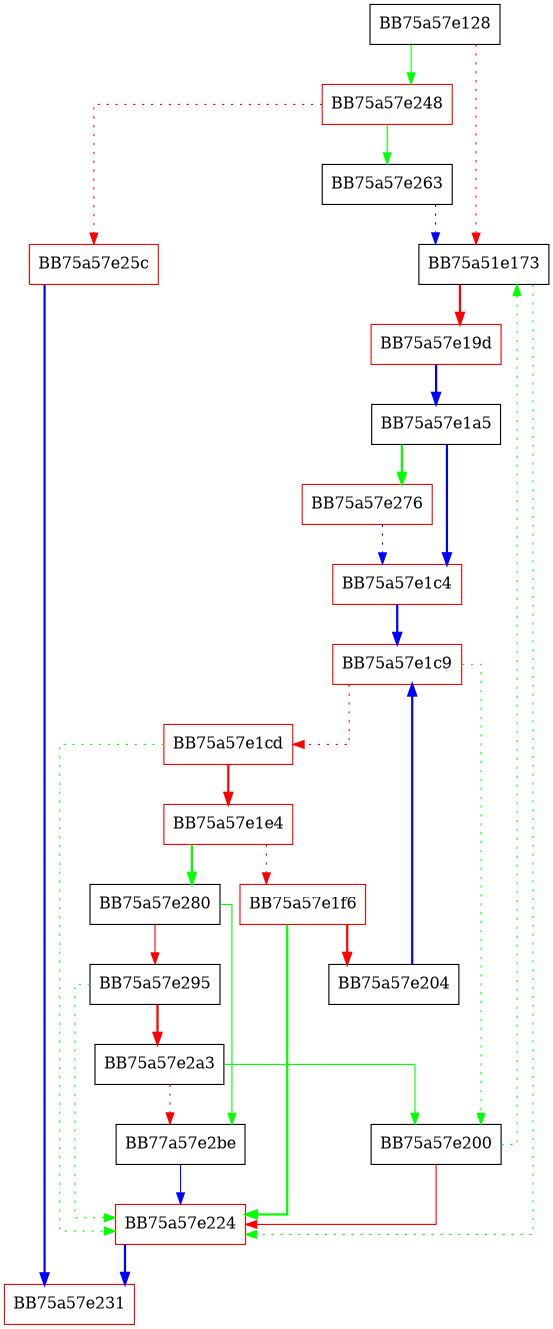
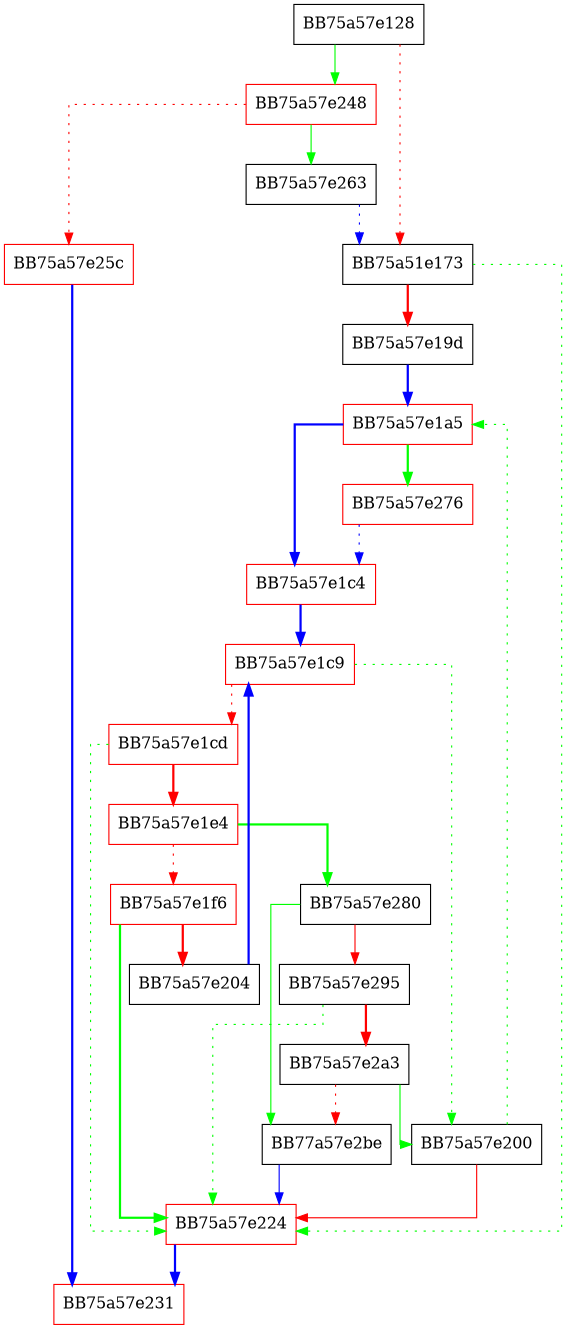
(436, 344) -> (408, 344)
(436, 424) -> (408, 424)
(517, 728) -> (507, 763)
